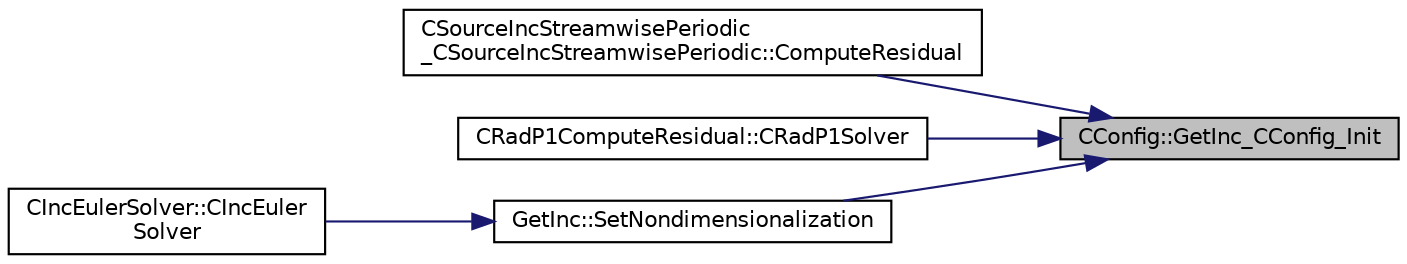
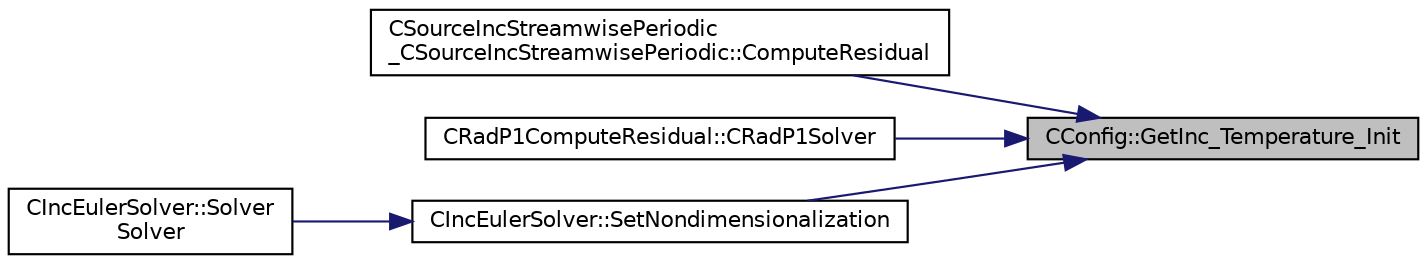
(1230, 139) -> (1223, 139)
(167, 221) -> (151, 221)
(693, 221) -> (660, 221)
